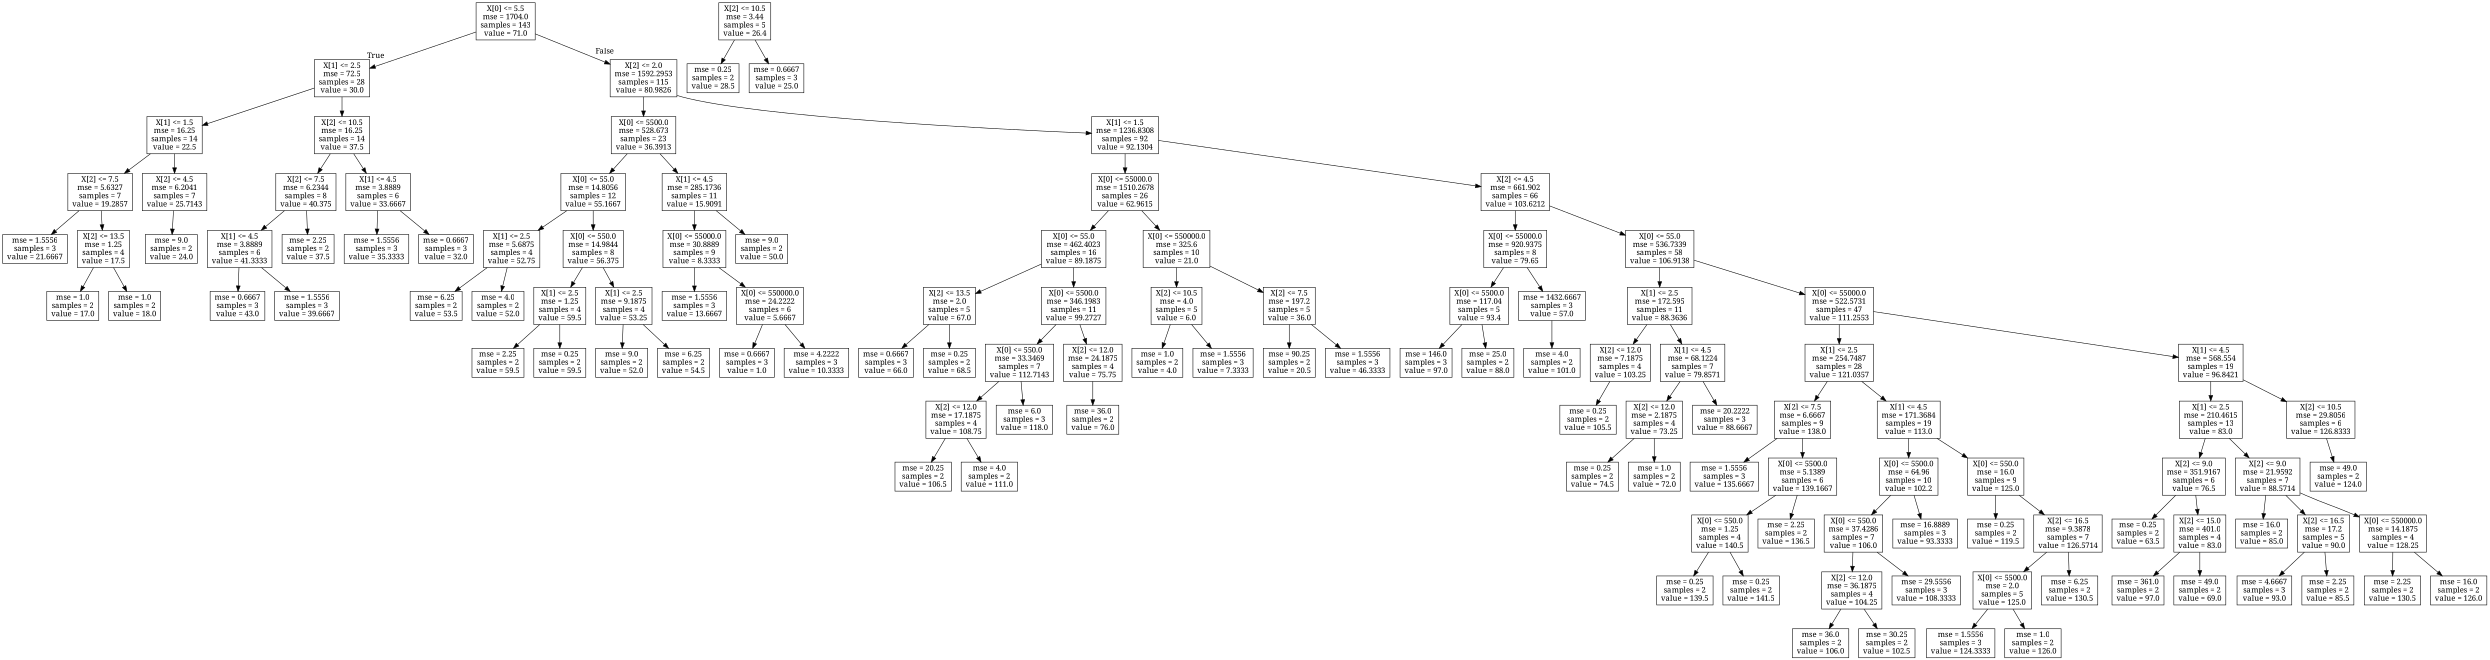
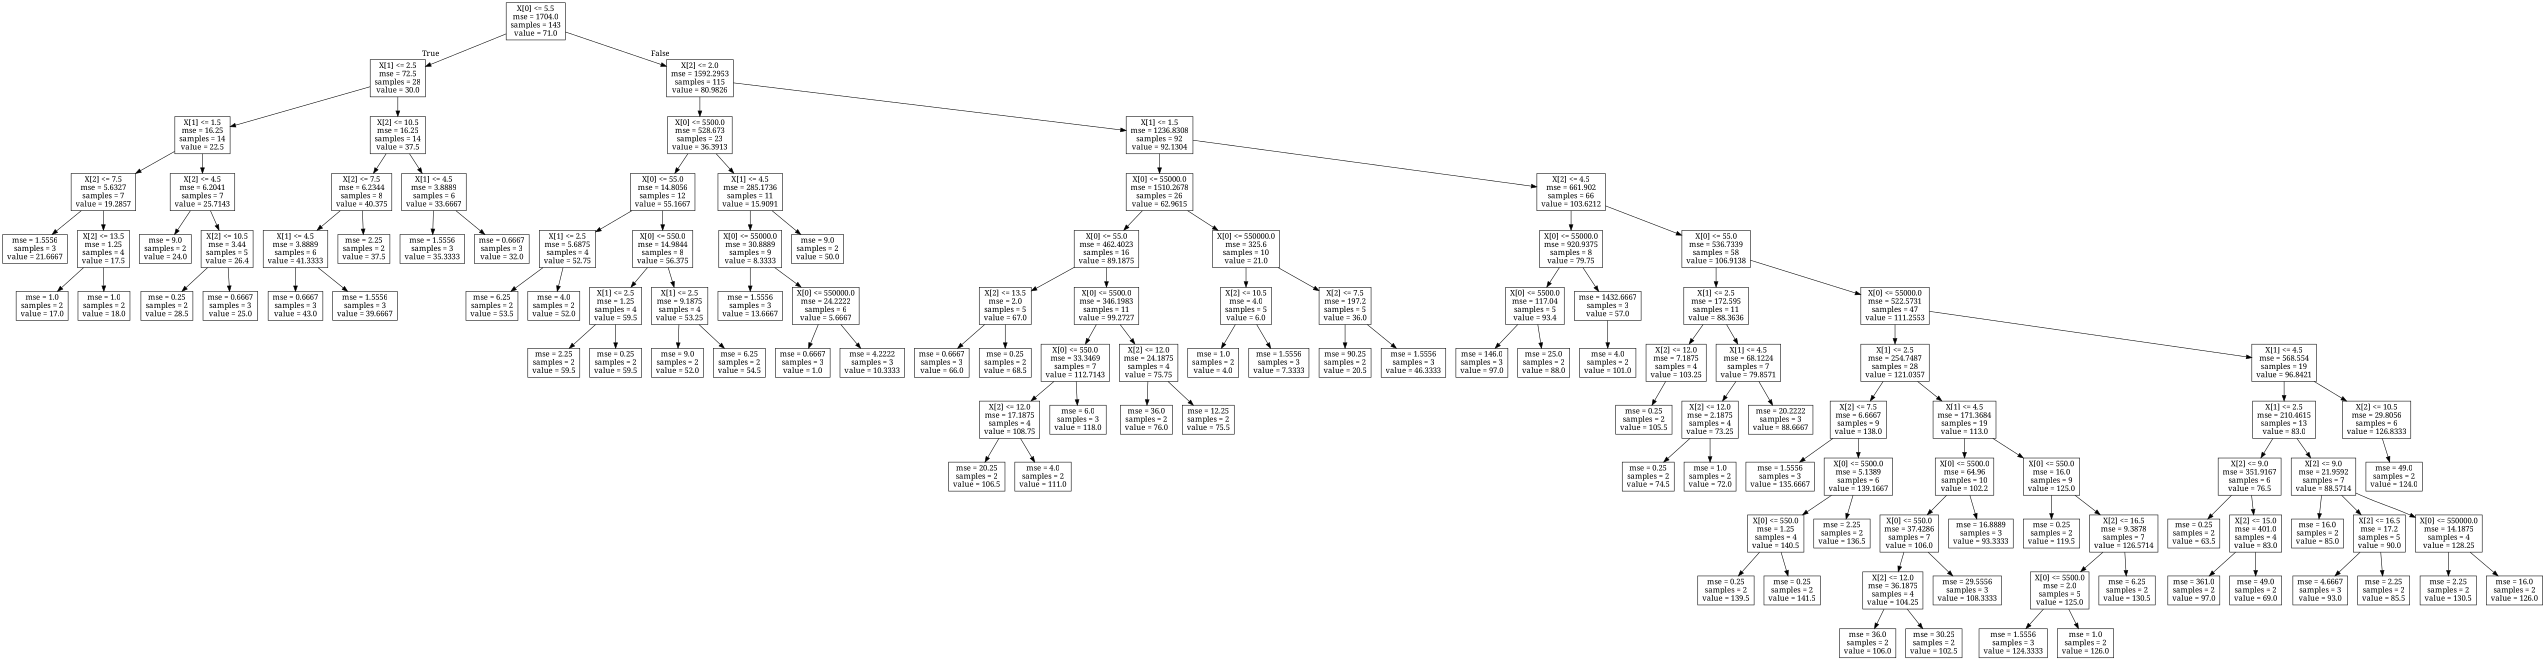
none -> (214, 218)
(1515, 249) -> (1571, 249)
none -> (1208, 420)
